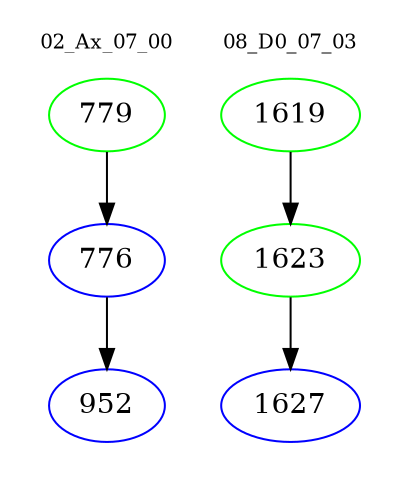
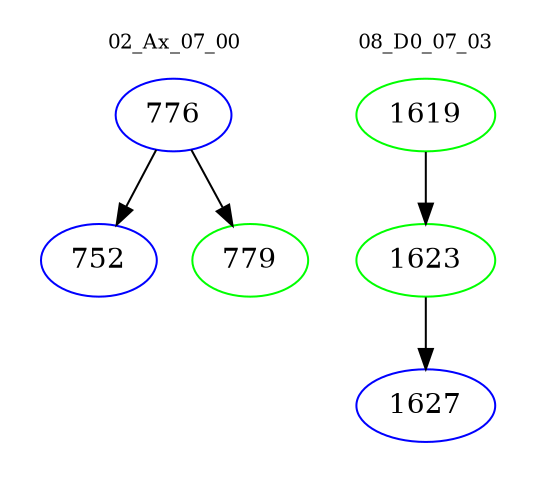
(107, 178) -> (207, 179)
(107, 406) -> (99, 260)
